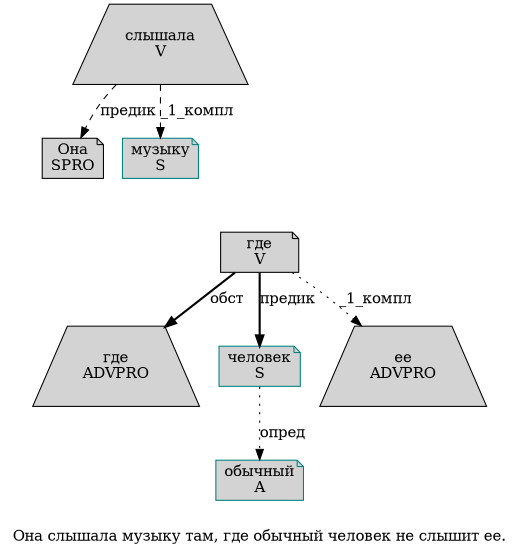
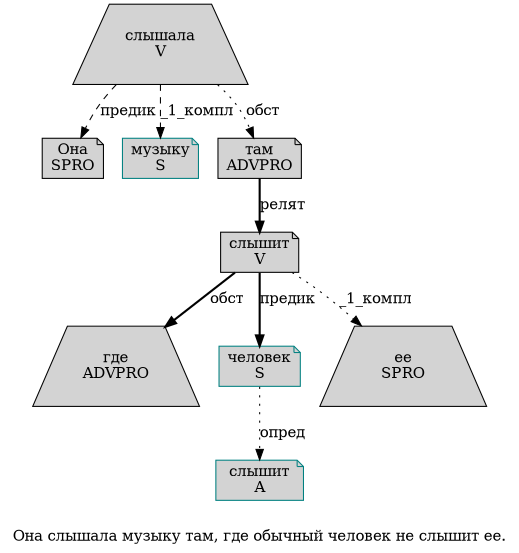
none -> (260, 158)
(260, 252) -> (260, 252)
(403, 366) -> (403, 366)
(260, 480) -> (260, 480)
